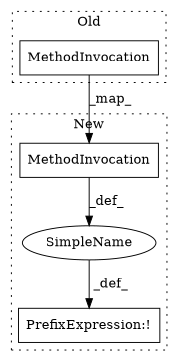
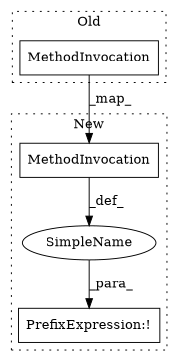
(111, 284) -> (111, 284)
